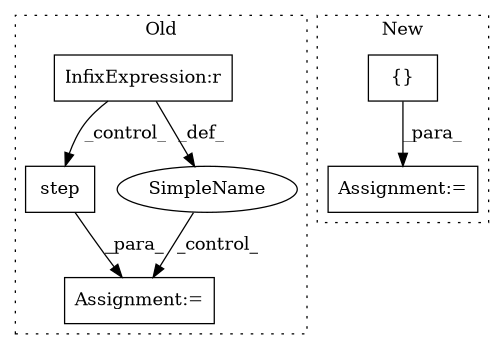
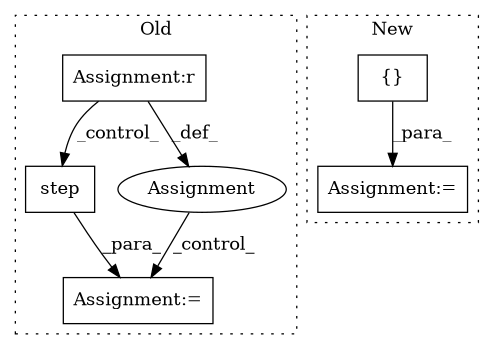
(143, 78) -> (134, 78)
(207, 189) -> (202, 189)
